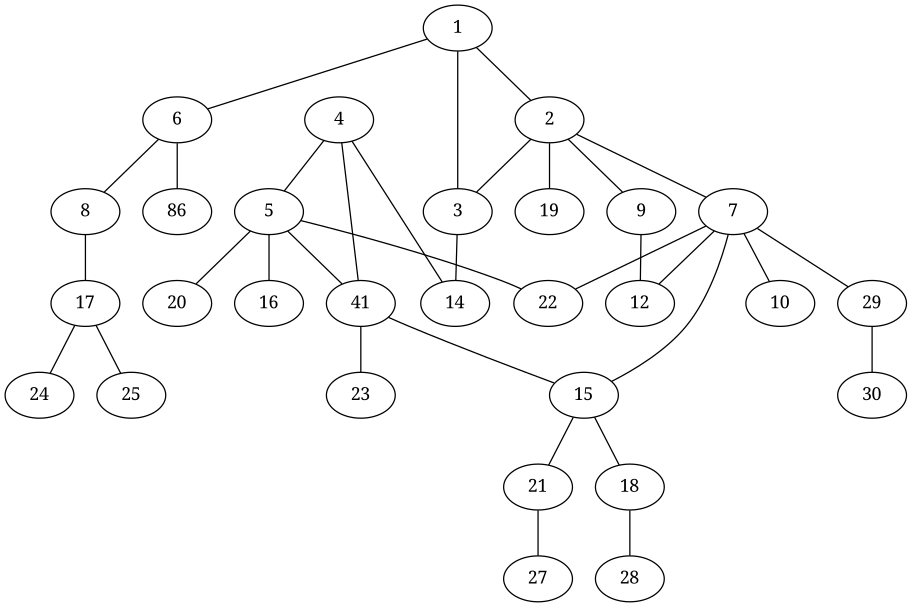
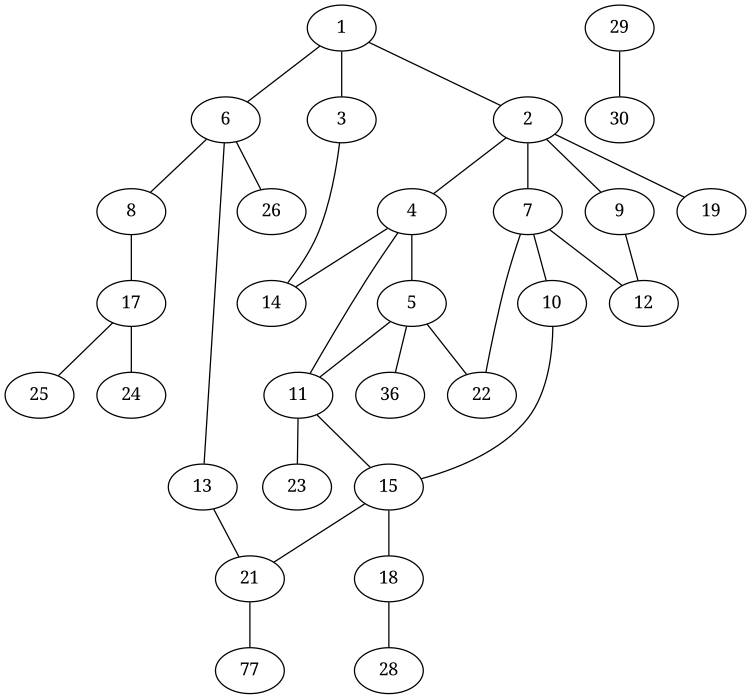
(504, 166) -> (470, 166)
(177, 212) -> (272, 212)
(803, 258) -> none
(177, 303) -> none
(269, 303) -> (390, 395)
(361, 303) -> (298, 395)
(689, 323) -> (518, 429)
none -> (203, 487)
(538, 579) -> (250, 671)
